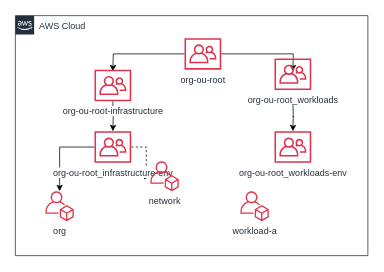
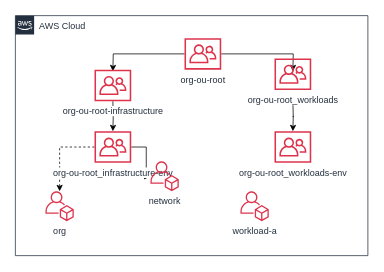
(67, 147) -> (67, 147)
(146, 150) -> (146, 150)
